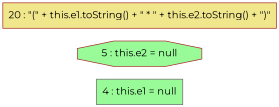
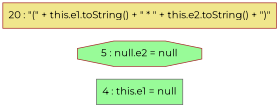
(140, 54) -> (140, 54)
